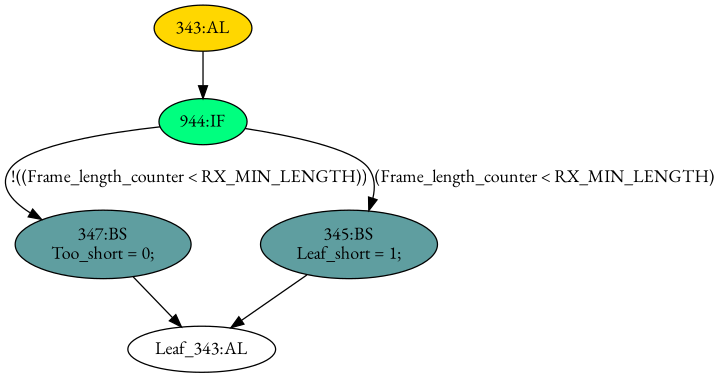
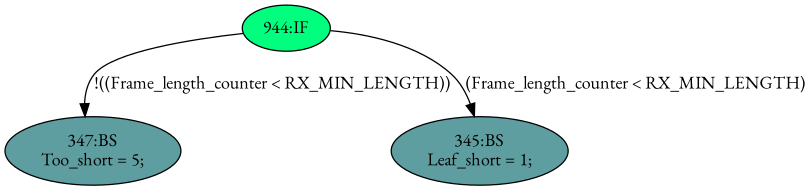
(203, 28) -> none
(103, 244) -> (93, 151)
(202, 349) -> none
